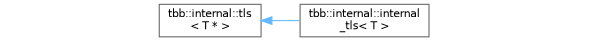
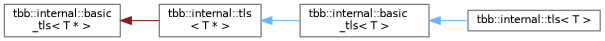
none -> (62, 21)
(365, 21) -> (365, 21)
none -> (534, 21)
